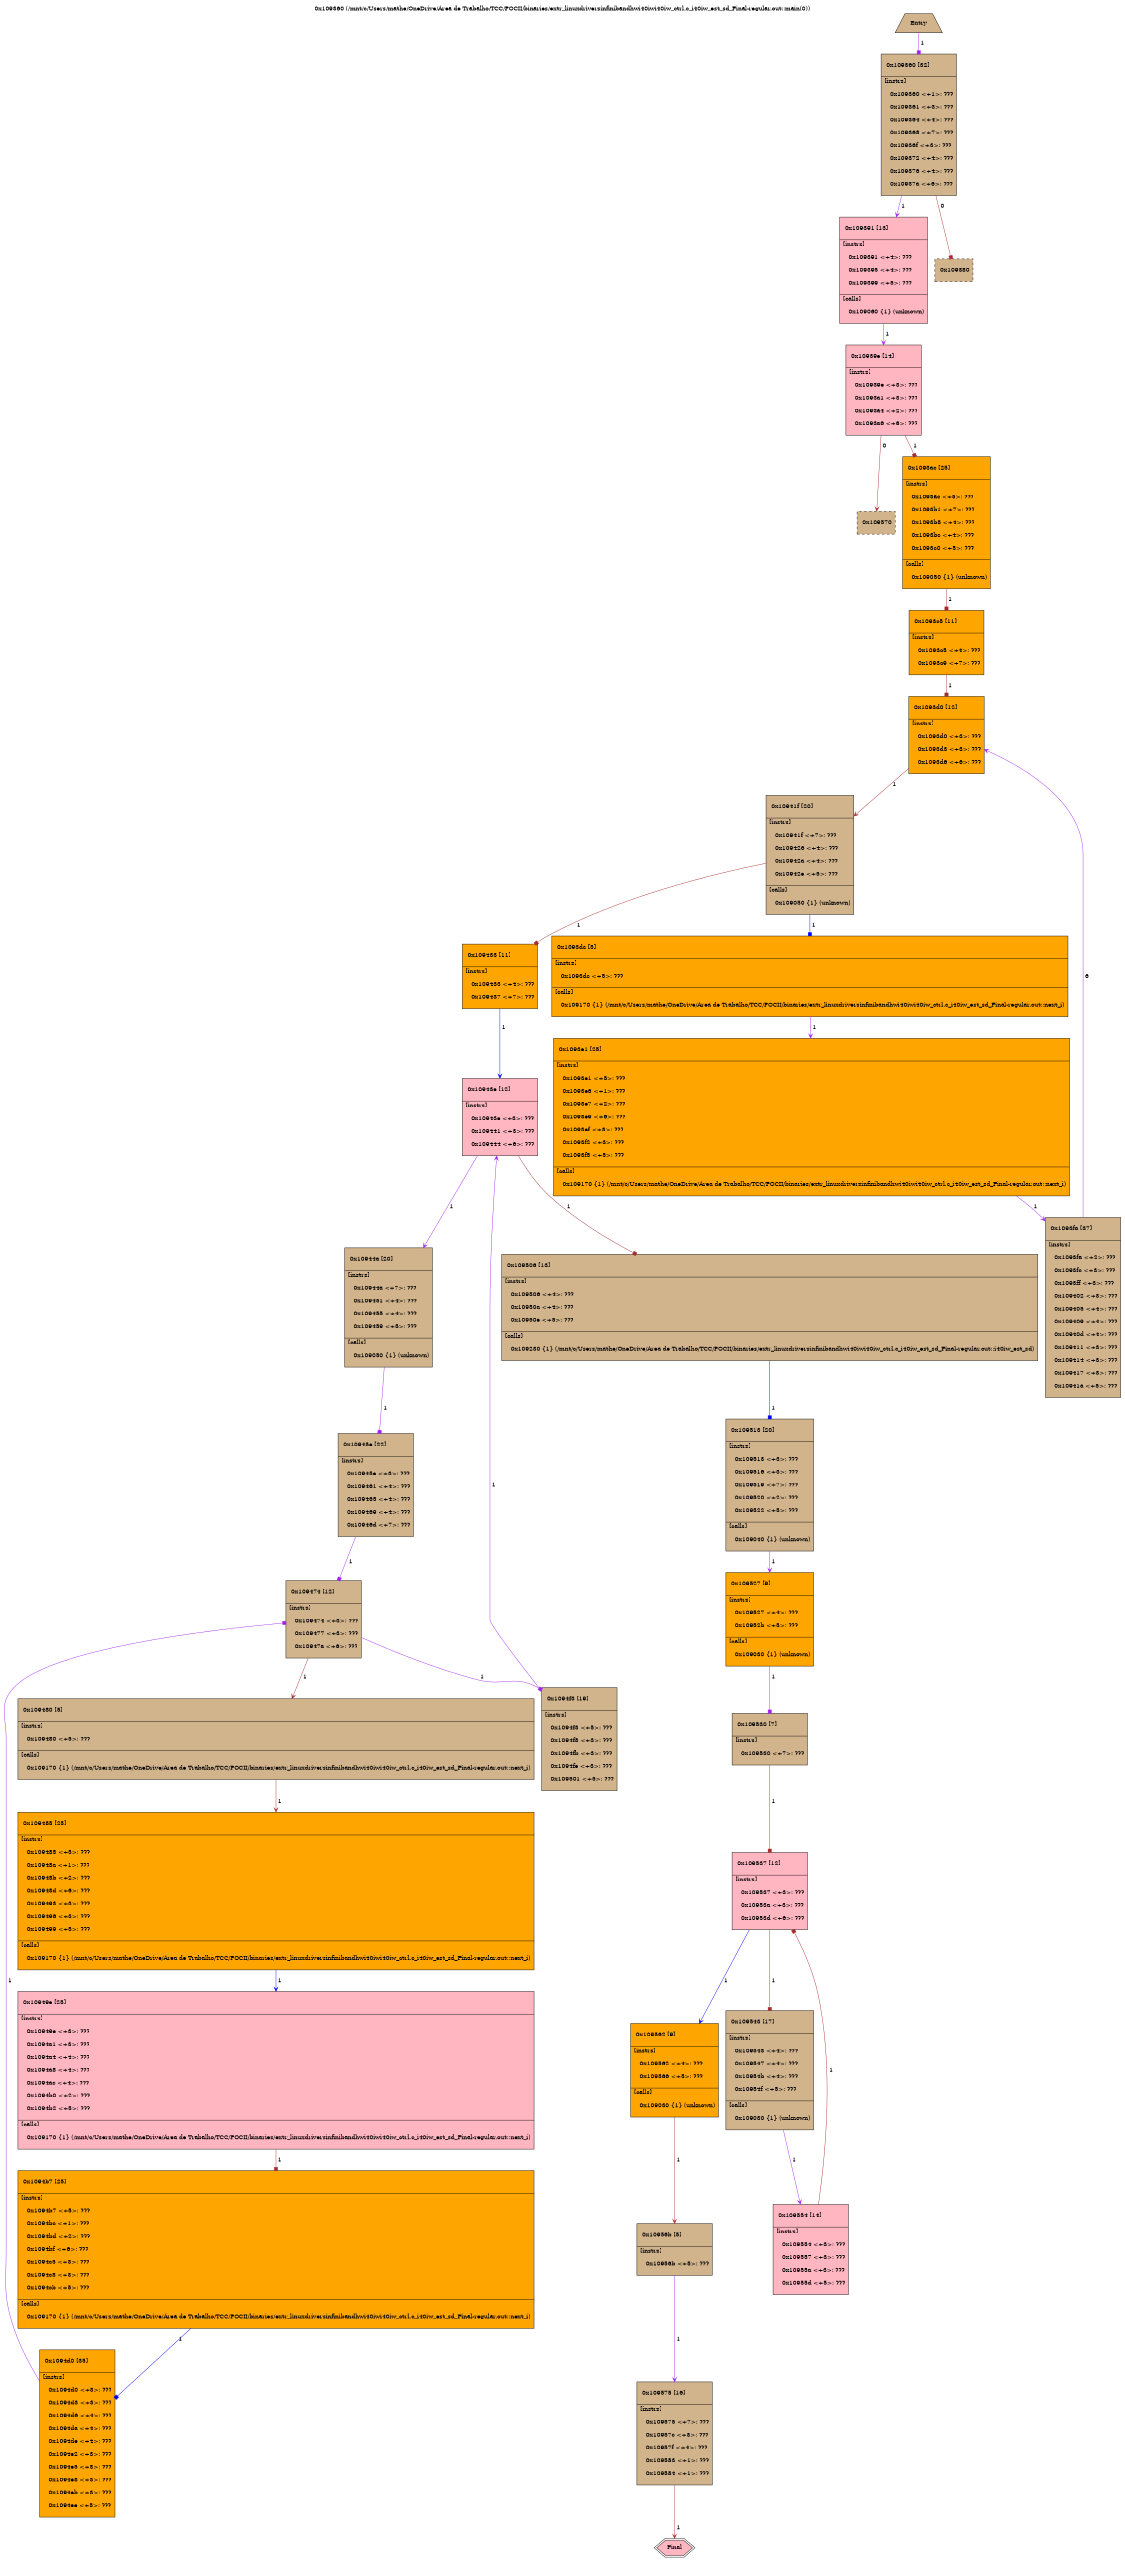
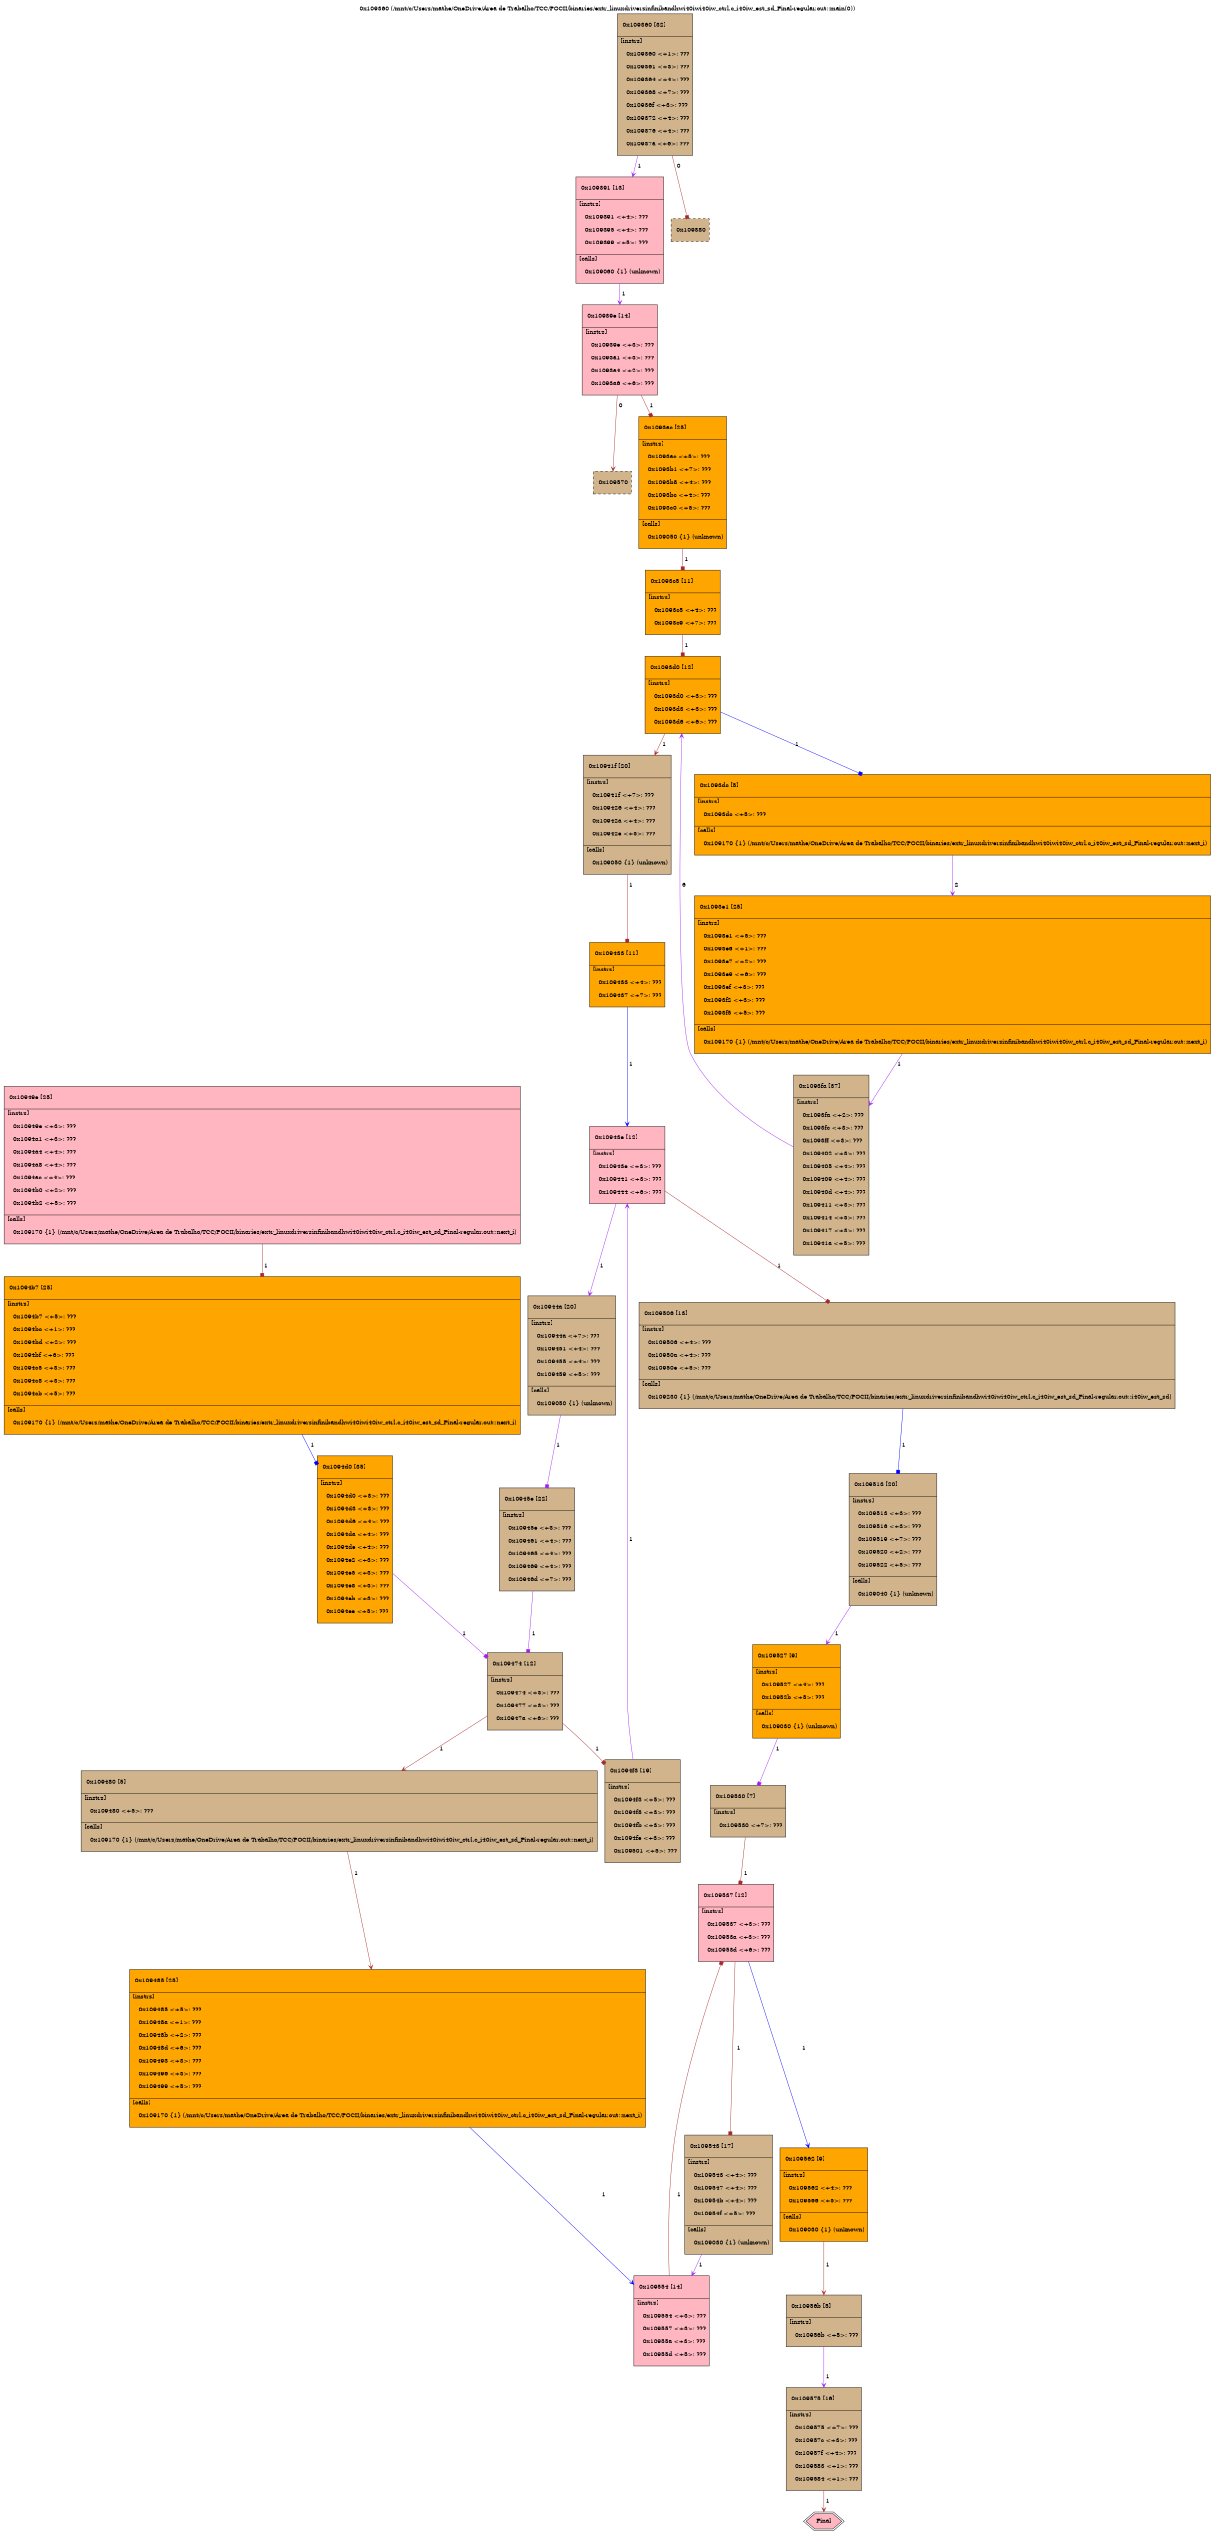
(919, 23) -> none
(810, 923) -> (789, 742)
(814, 1027) -> (955, 885)
(448, 1671) -> (583, 1742)
(276, 1979) -> (550, 2204)
